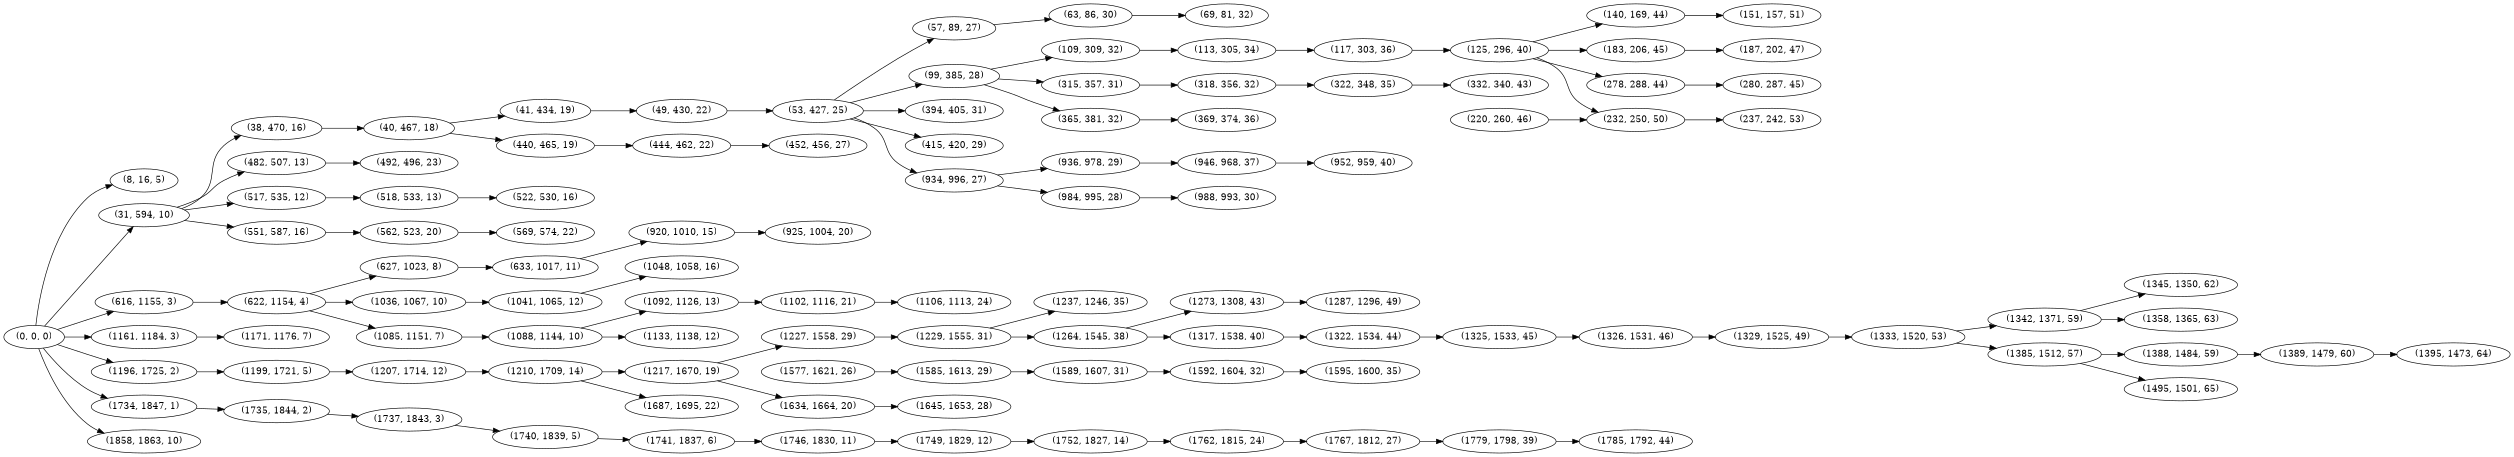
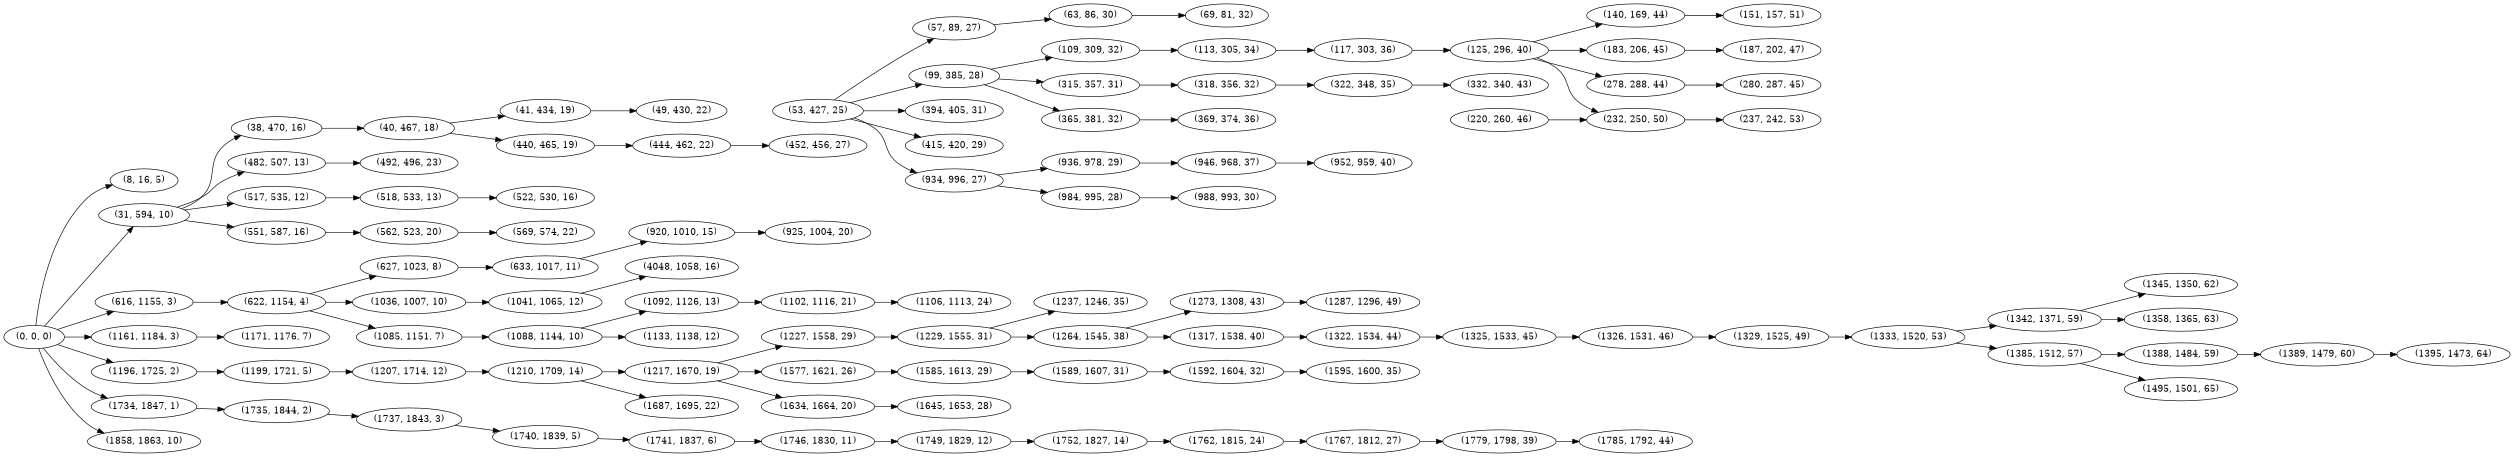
(747, 111) -> none
(682, 267) -> (682, 267)
(409, 302) -> (409, 302)
none -> (747, 372)
